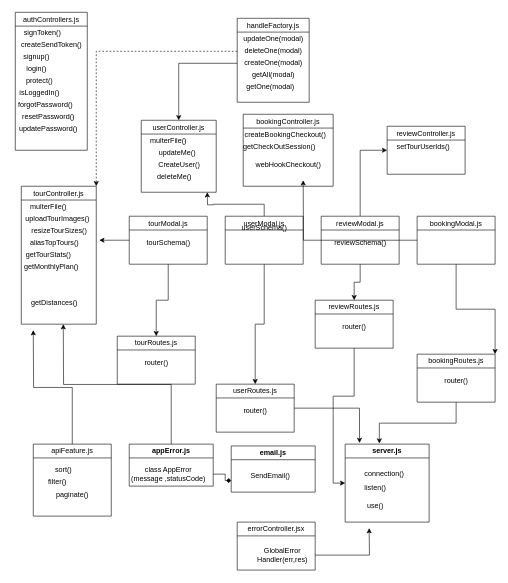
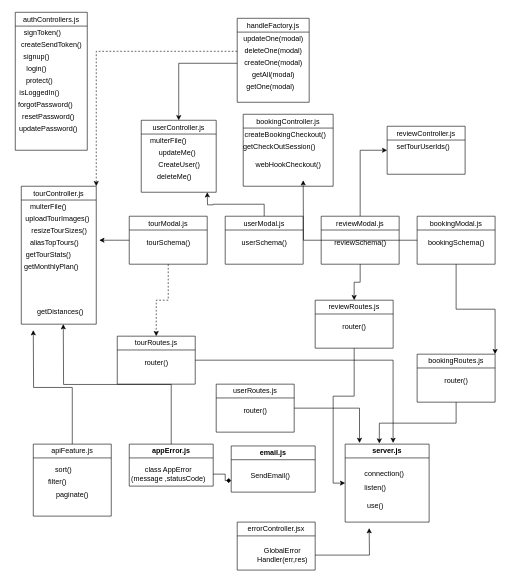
(264, 228) -> (264, 243)
none -> (456, 243)
(163, 300) -> (163, 300)
(54, 303) -> (60, 312)
(255, 324) -> none
none -> (392, 360)
